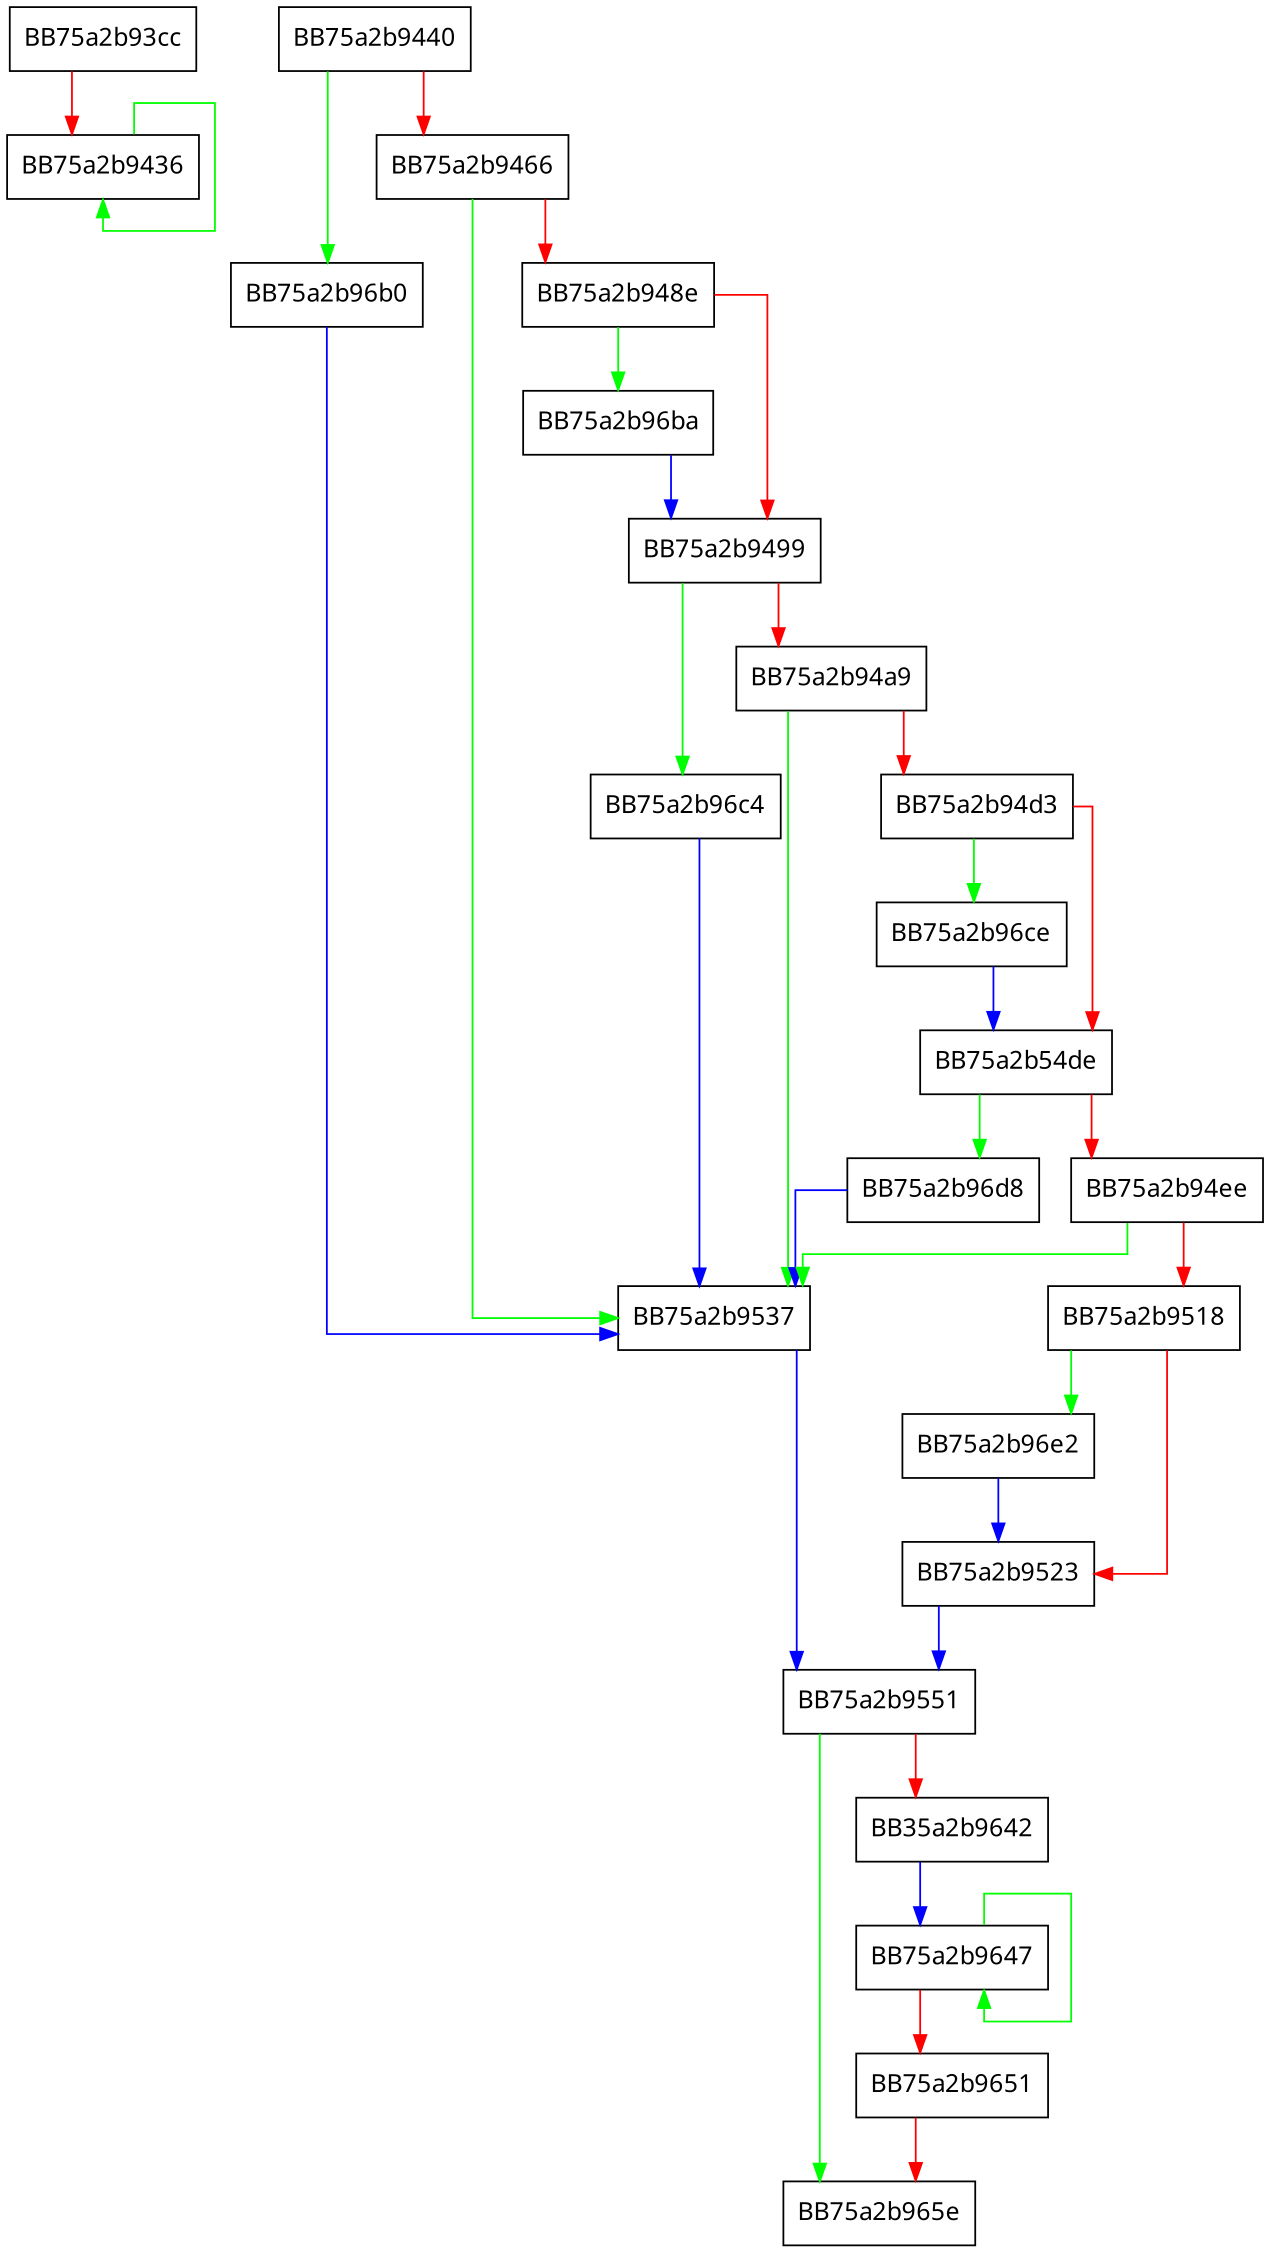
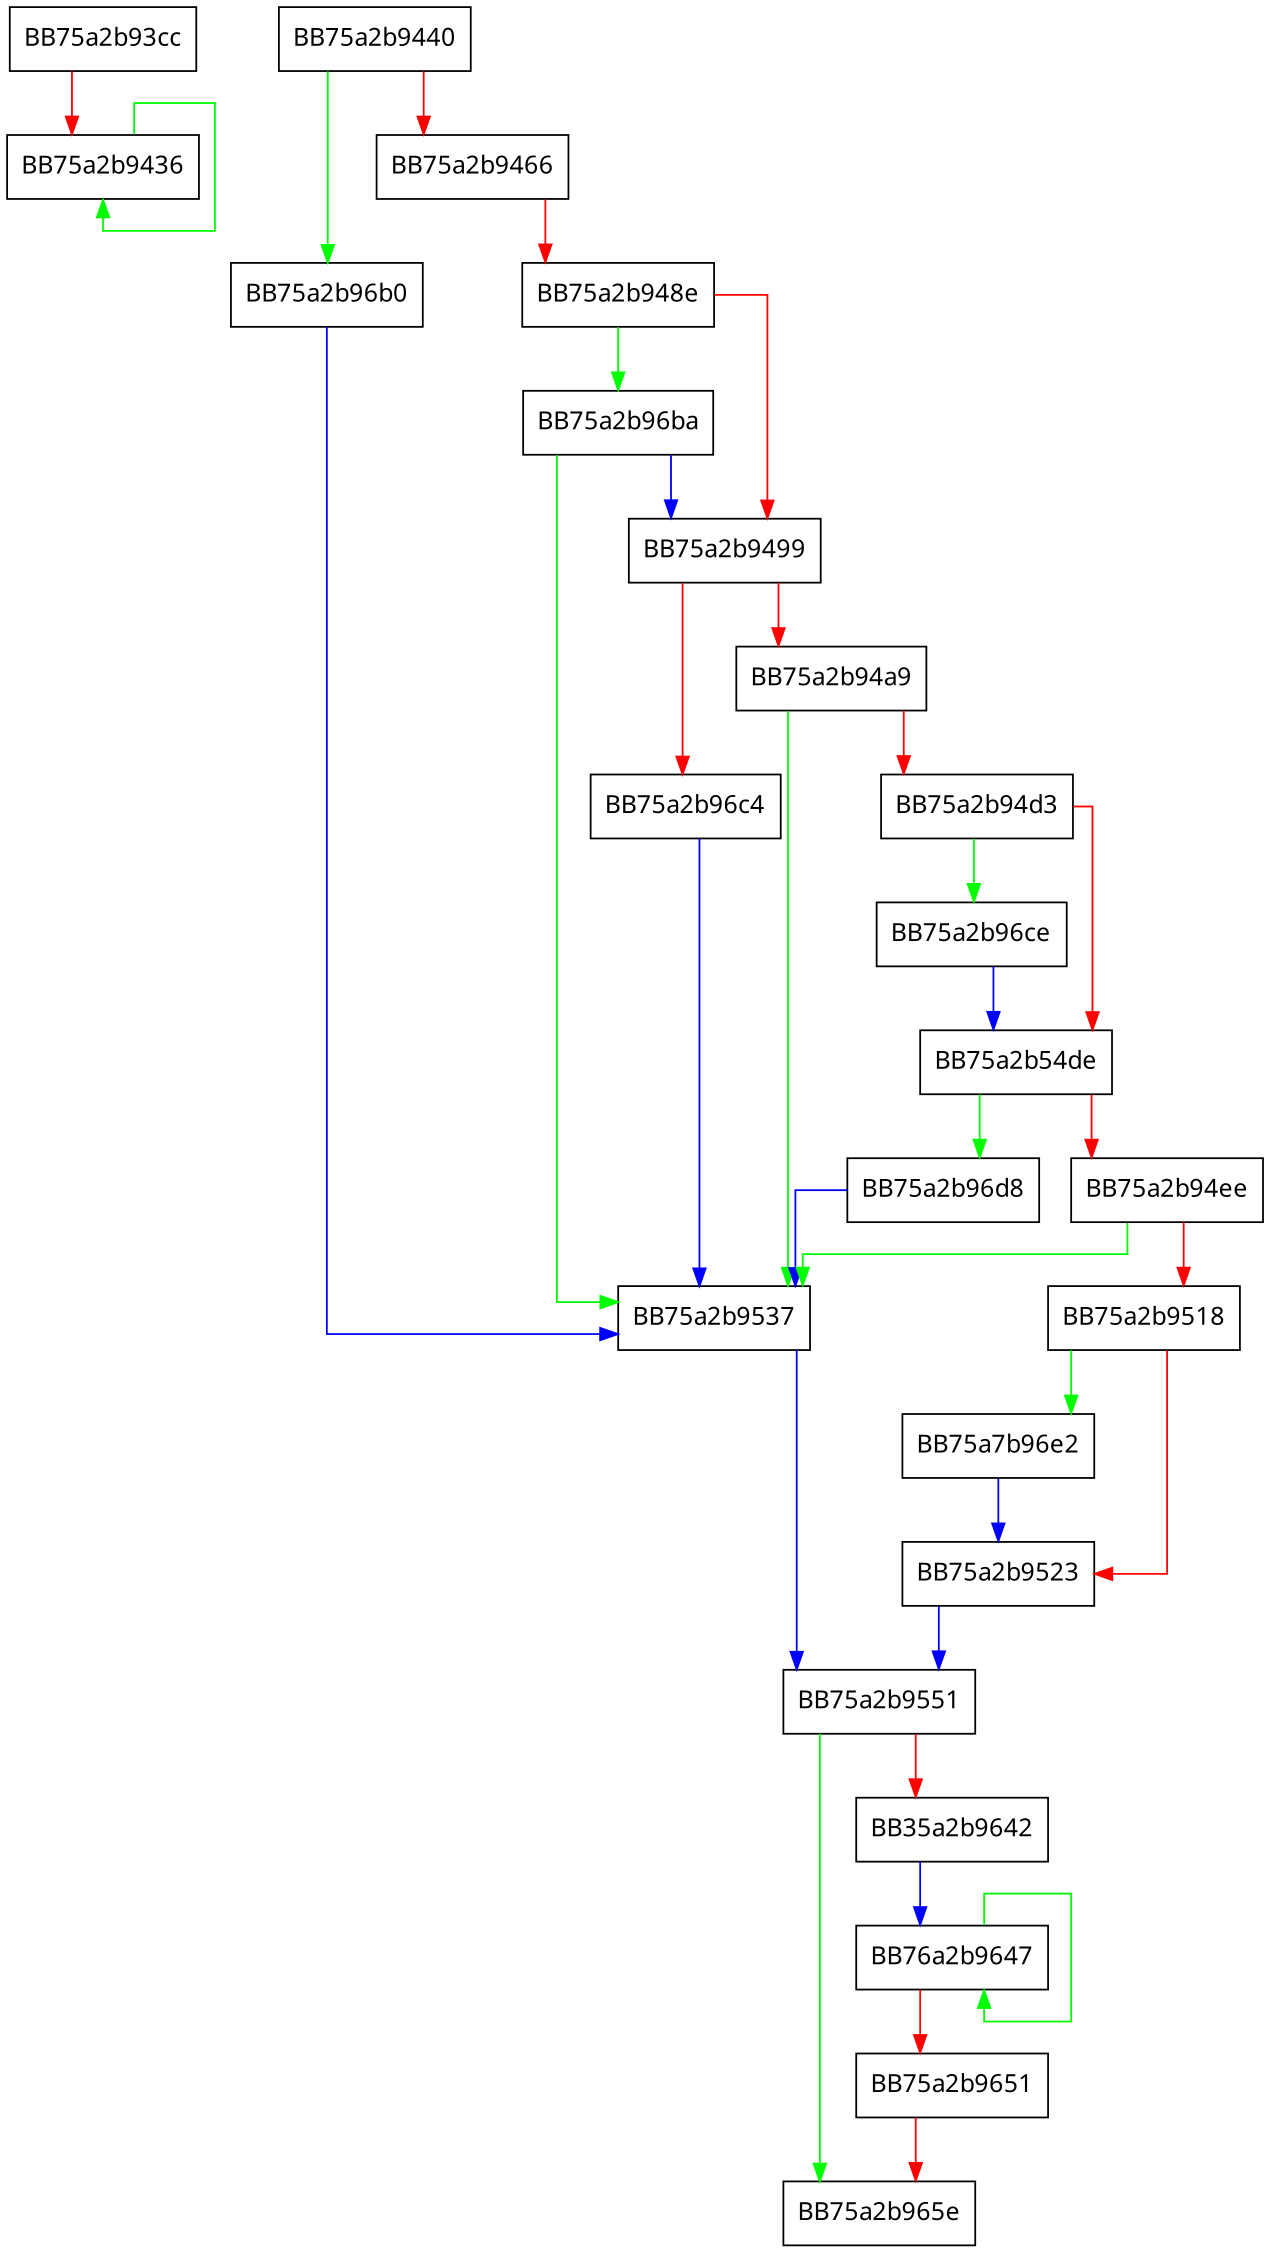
(683, 670) -> (683, 670)
(473, 822) -> (557, 900)
(998, 1446) -> (998, 1446)
(952, 1958) -> (952, 1958)
